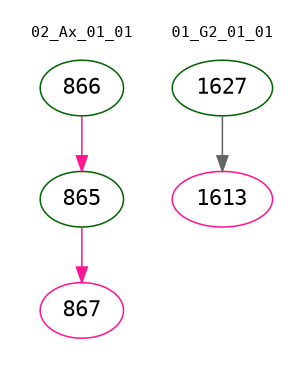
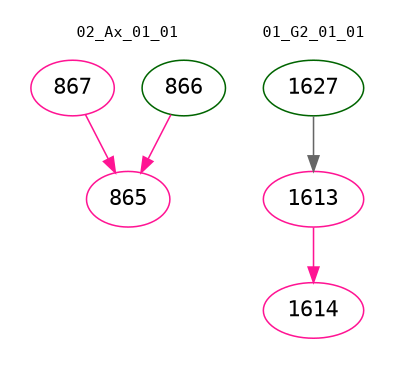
(82, 199) -> (128, 199)
(82, 247) -> (97, 137)
none -> (314, 310)
